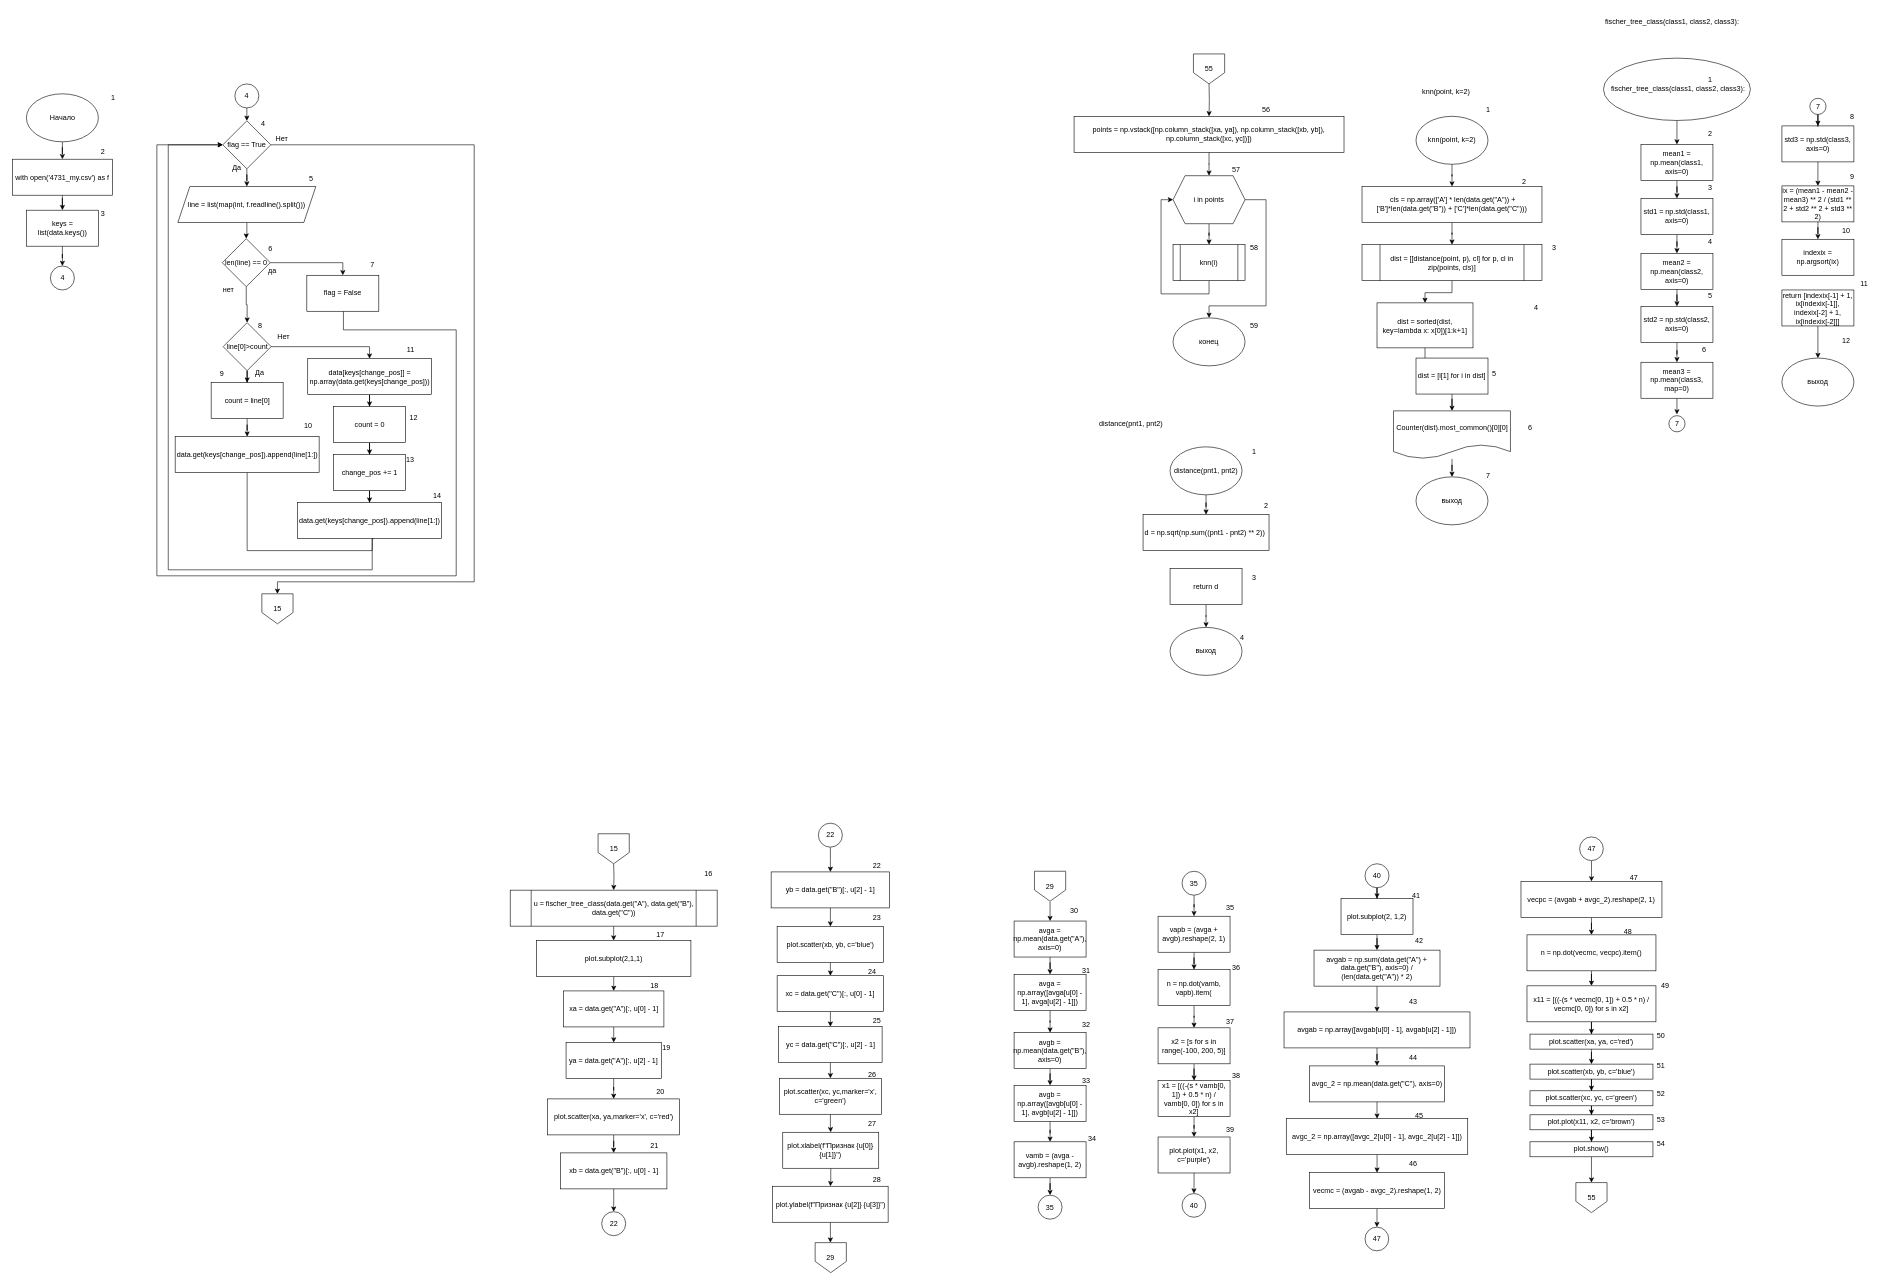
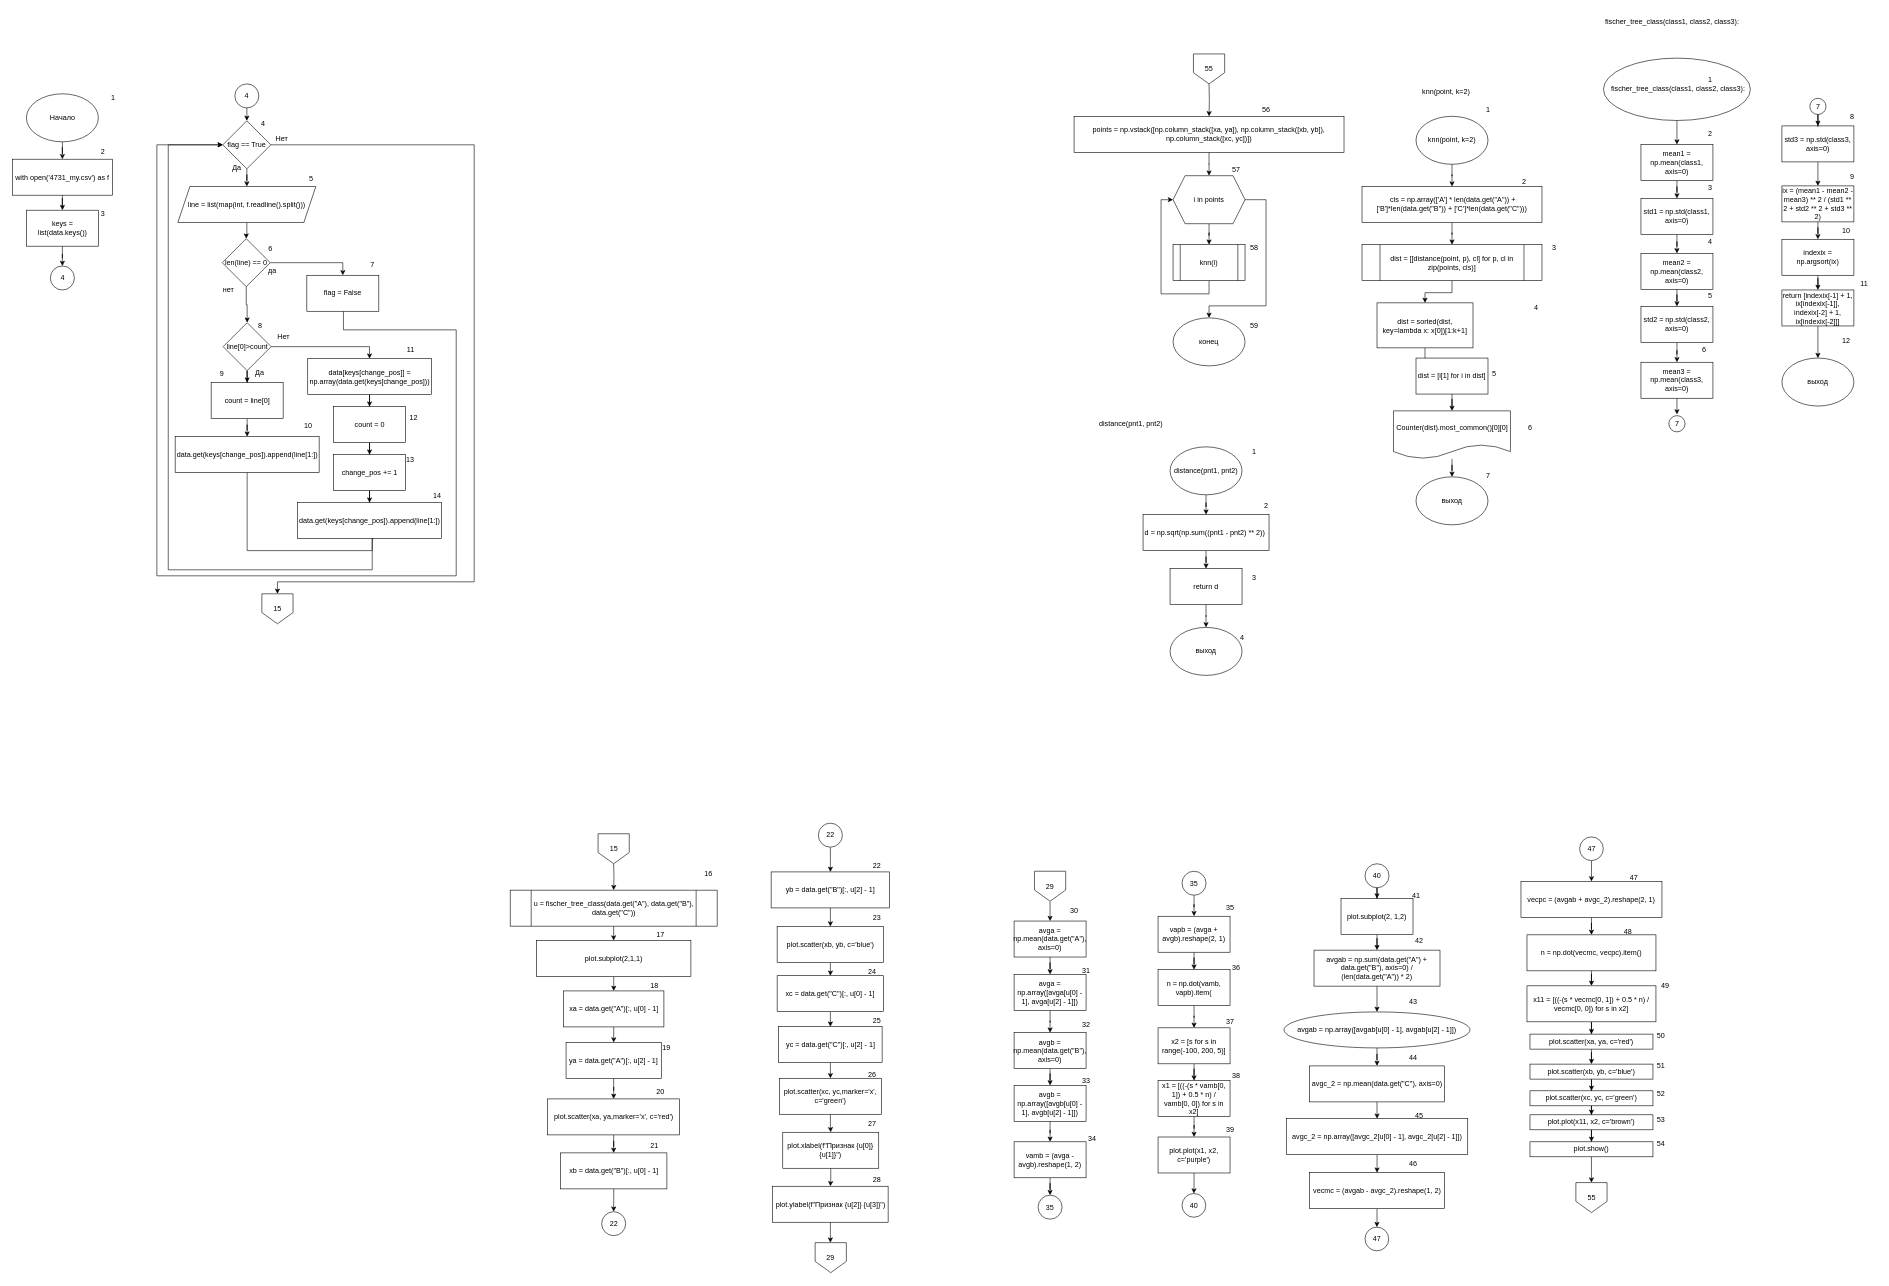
none -> (1818, 284)
(1677, 380) -> (1677, 380)
none -> (1206, 560)
(1377, 1030) -> (1377, 1030)
